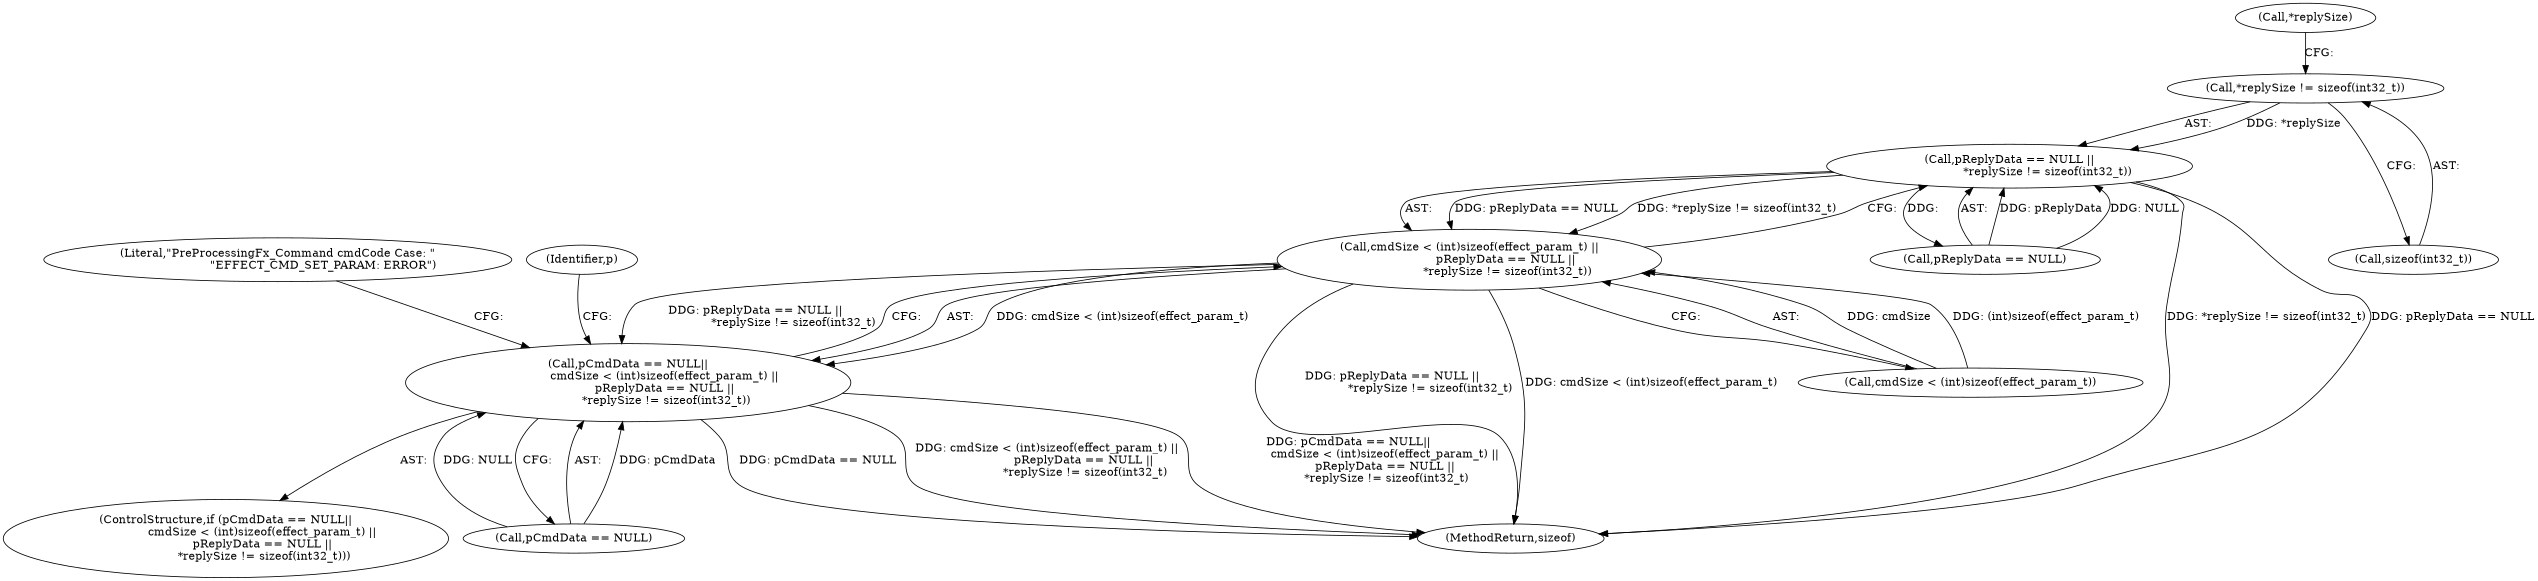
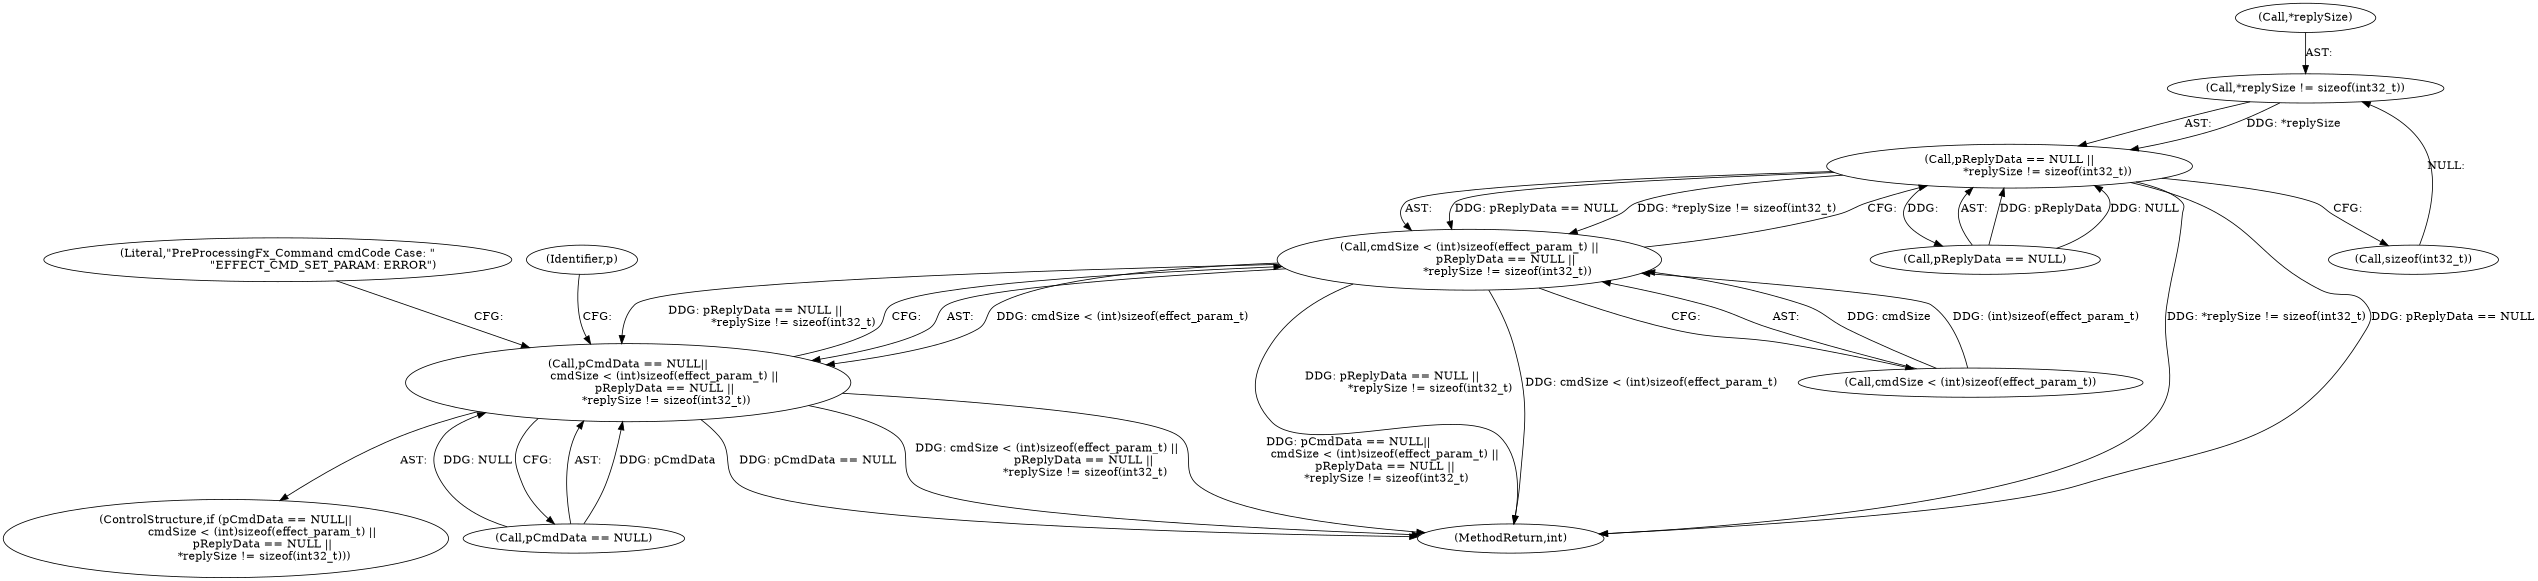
(2321, 53) -> (2321, 53)
(2376, 165) -> (2277, 193)
(2448, 166) -> (2448, 166)
(1511, 539) -> (1511, 539)
